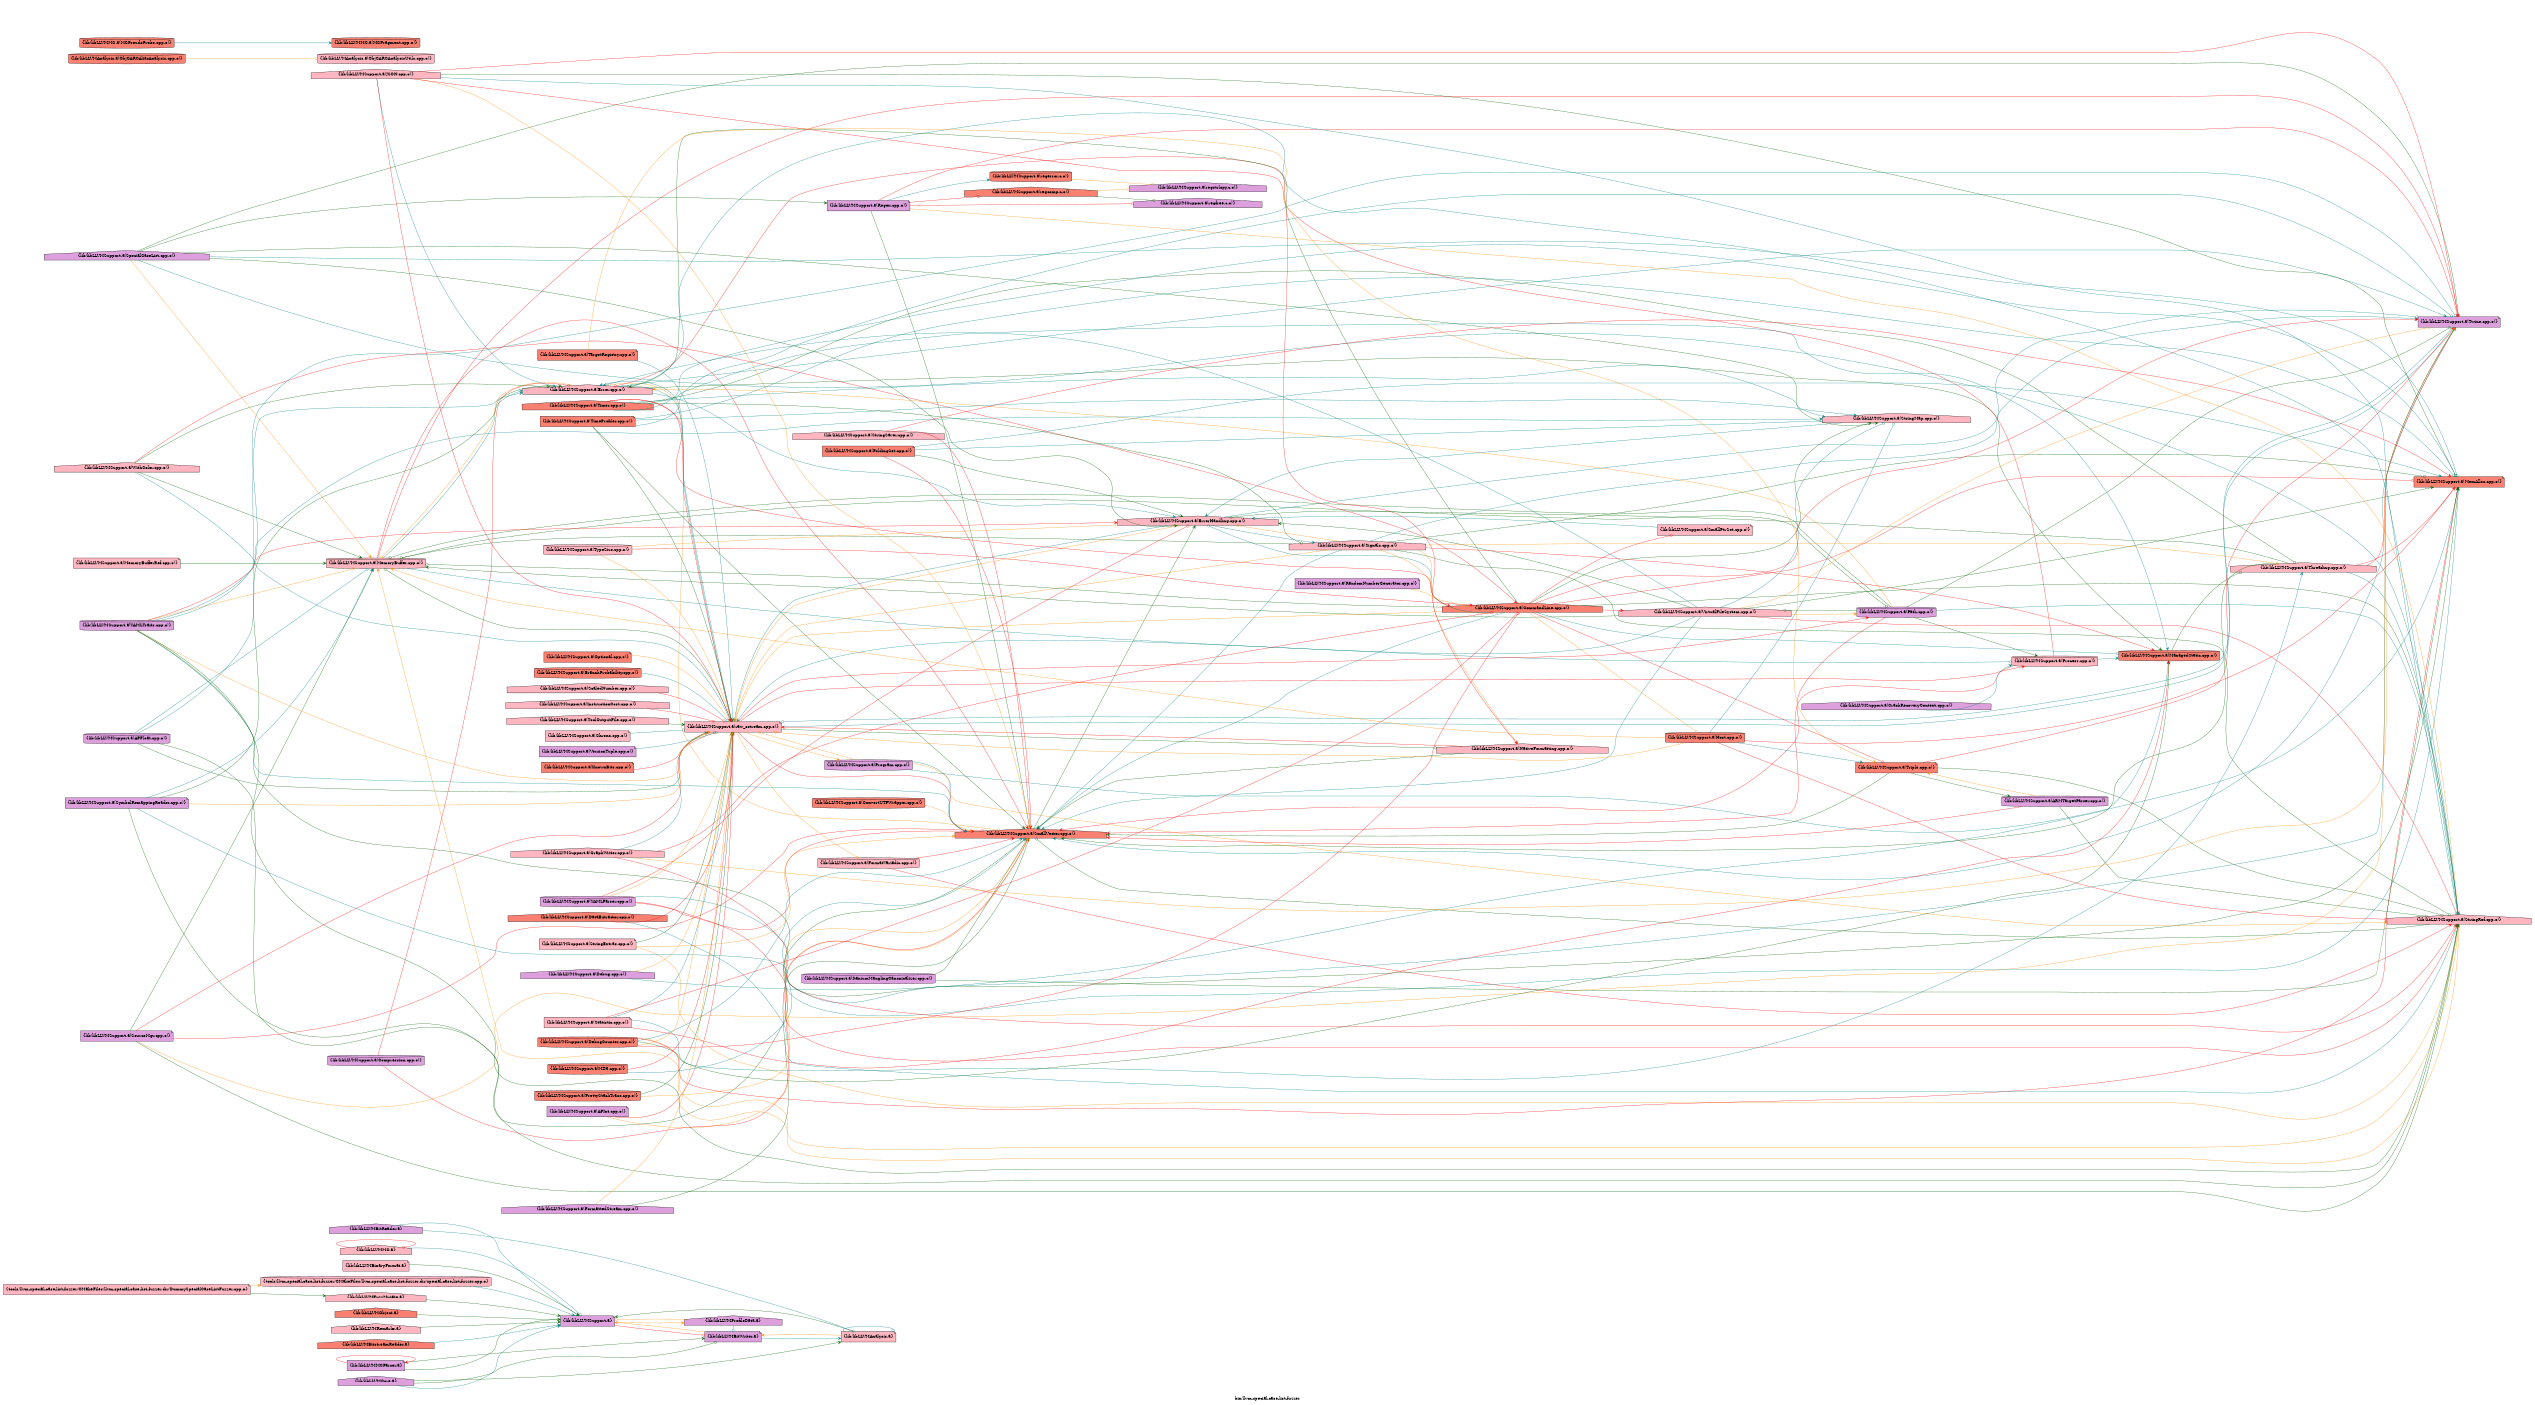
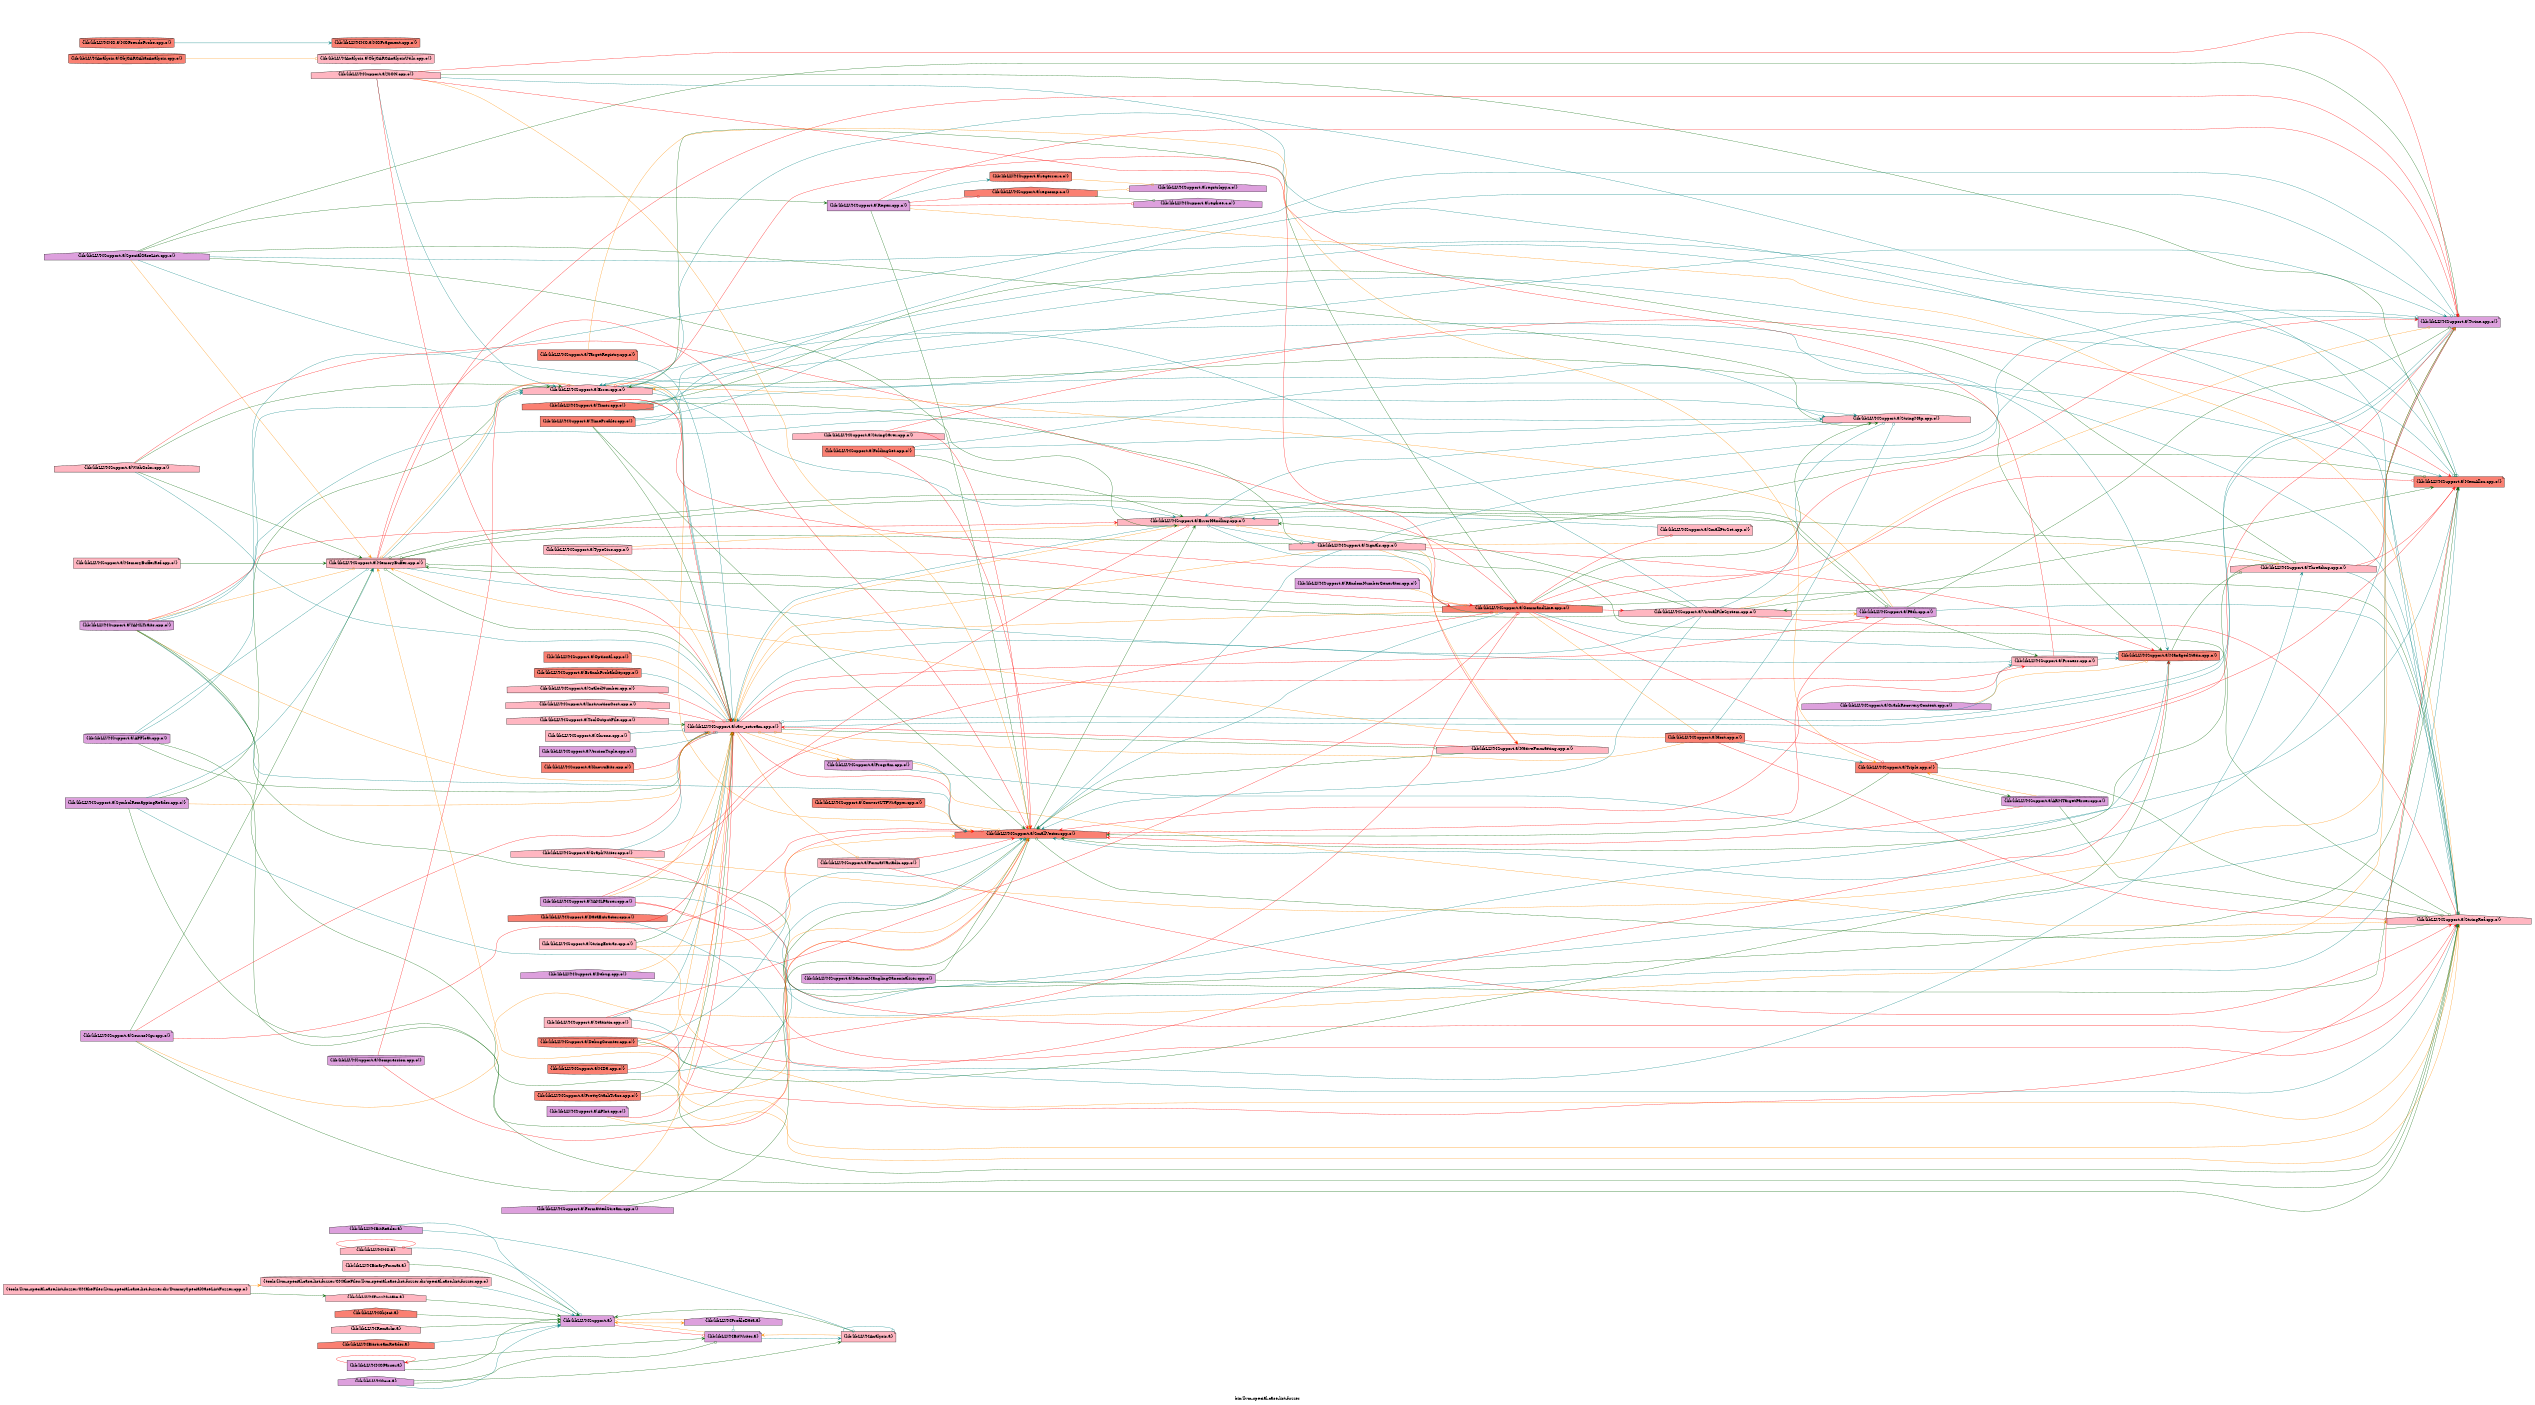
(1822, 610) -> (1822, 610)
none -> (2055, 672)
(1545, 1092) -> (1545, 1092)
